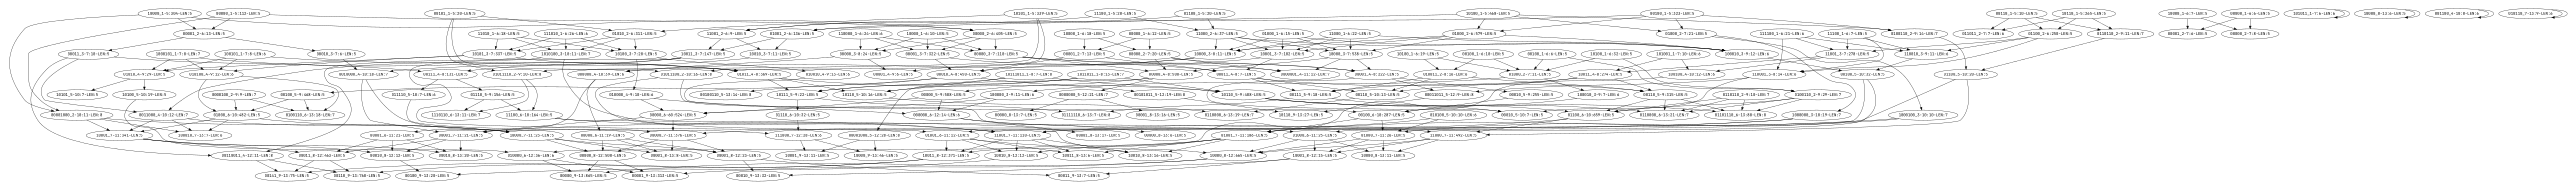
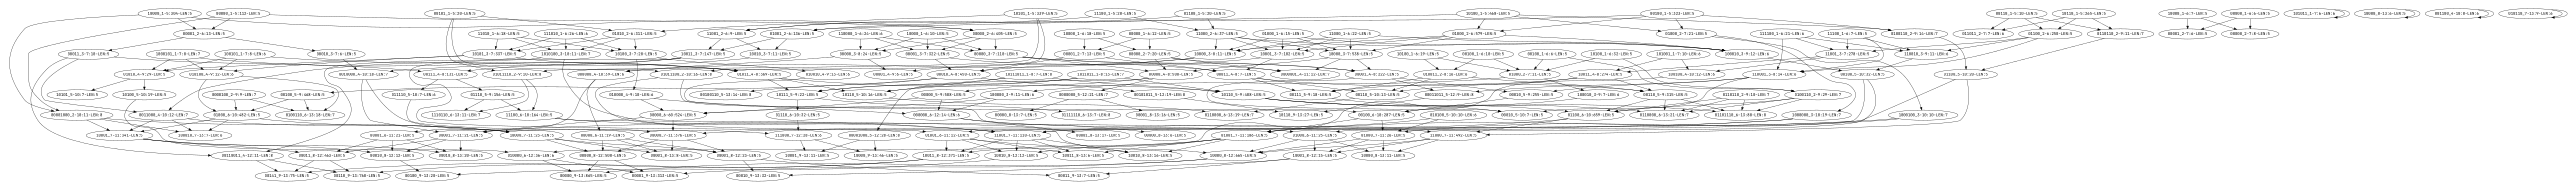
none -> (1653, 84)
(1201, 105) -> none
